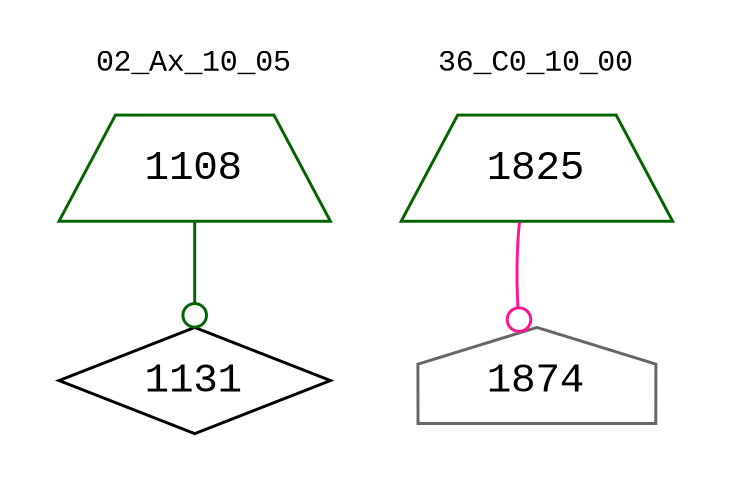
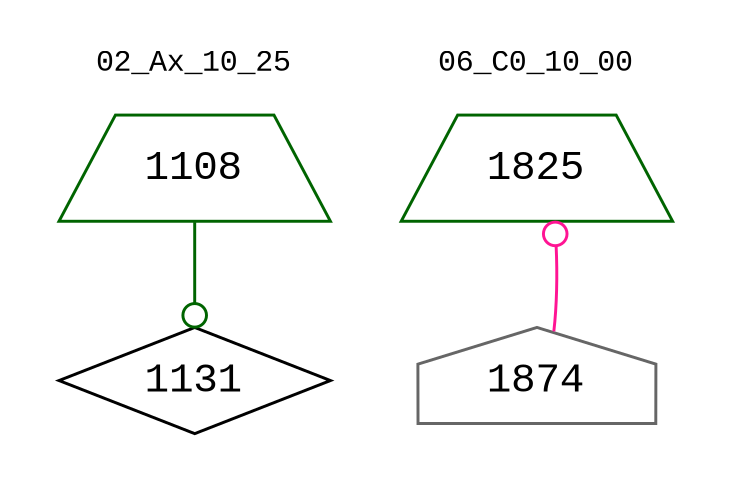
(195, 63) -> (195, 63)
(537, 63) -> (537, 63)
(517, 265) -> (557, 289)
